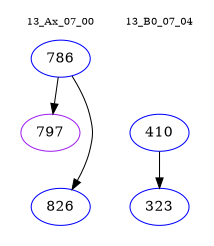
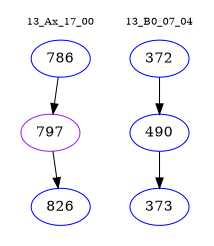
(61, 22) -> (61, 22)
none -> (160, 59)
(92, 128) -> (55, 164)
(160, 133) -> (160, 133)
(160, 207) -> (160, 207)
